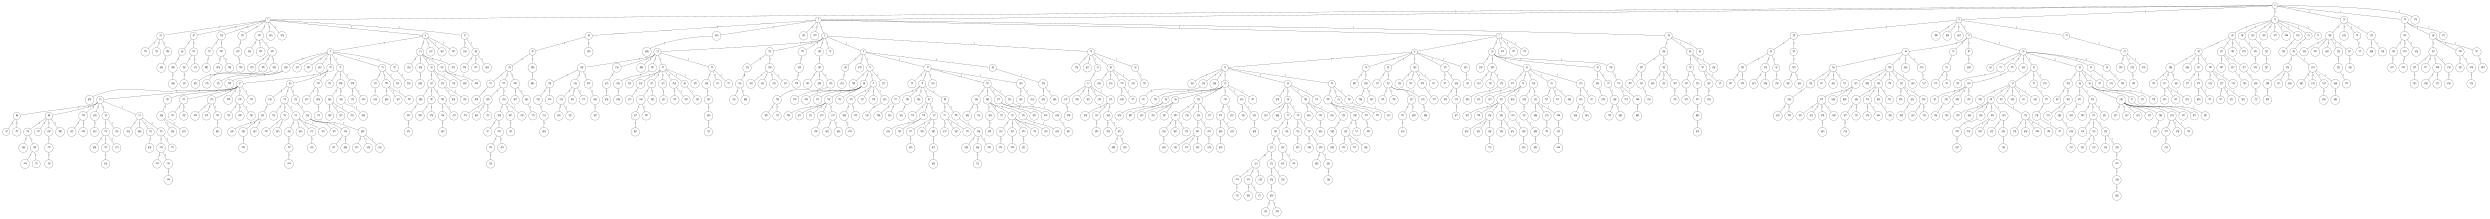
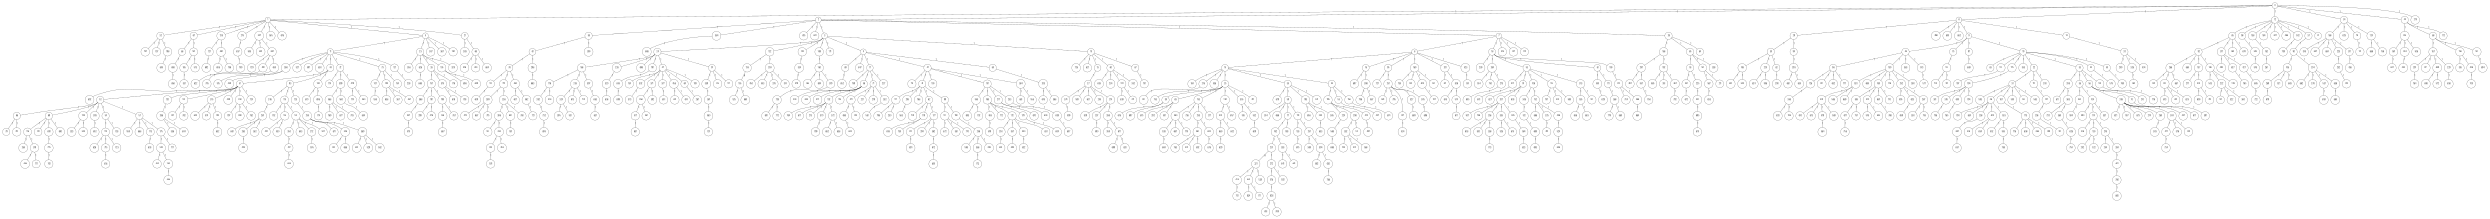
(1407, 108) -> (1400, 98)
(1035, 132) -> none
